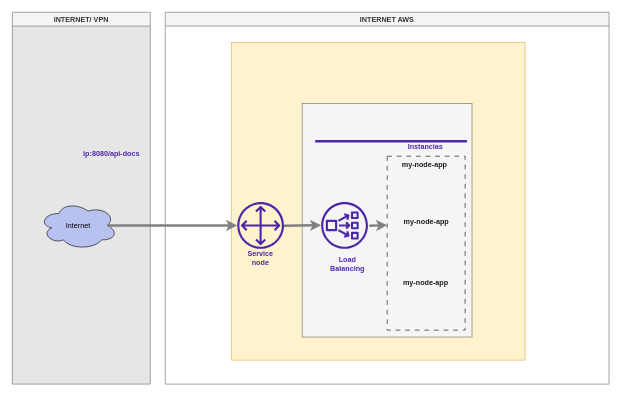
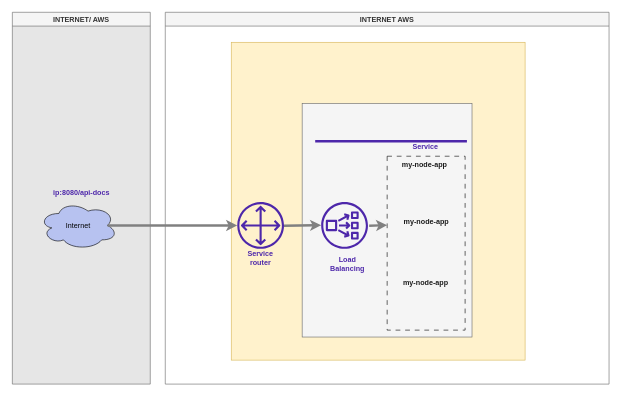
(81, 20) -> (81, 20)
(426, 147) -> (426, 147)
(111, 154) -> (81, 193)
(261, 258) -> (261, 258)
